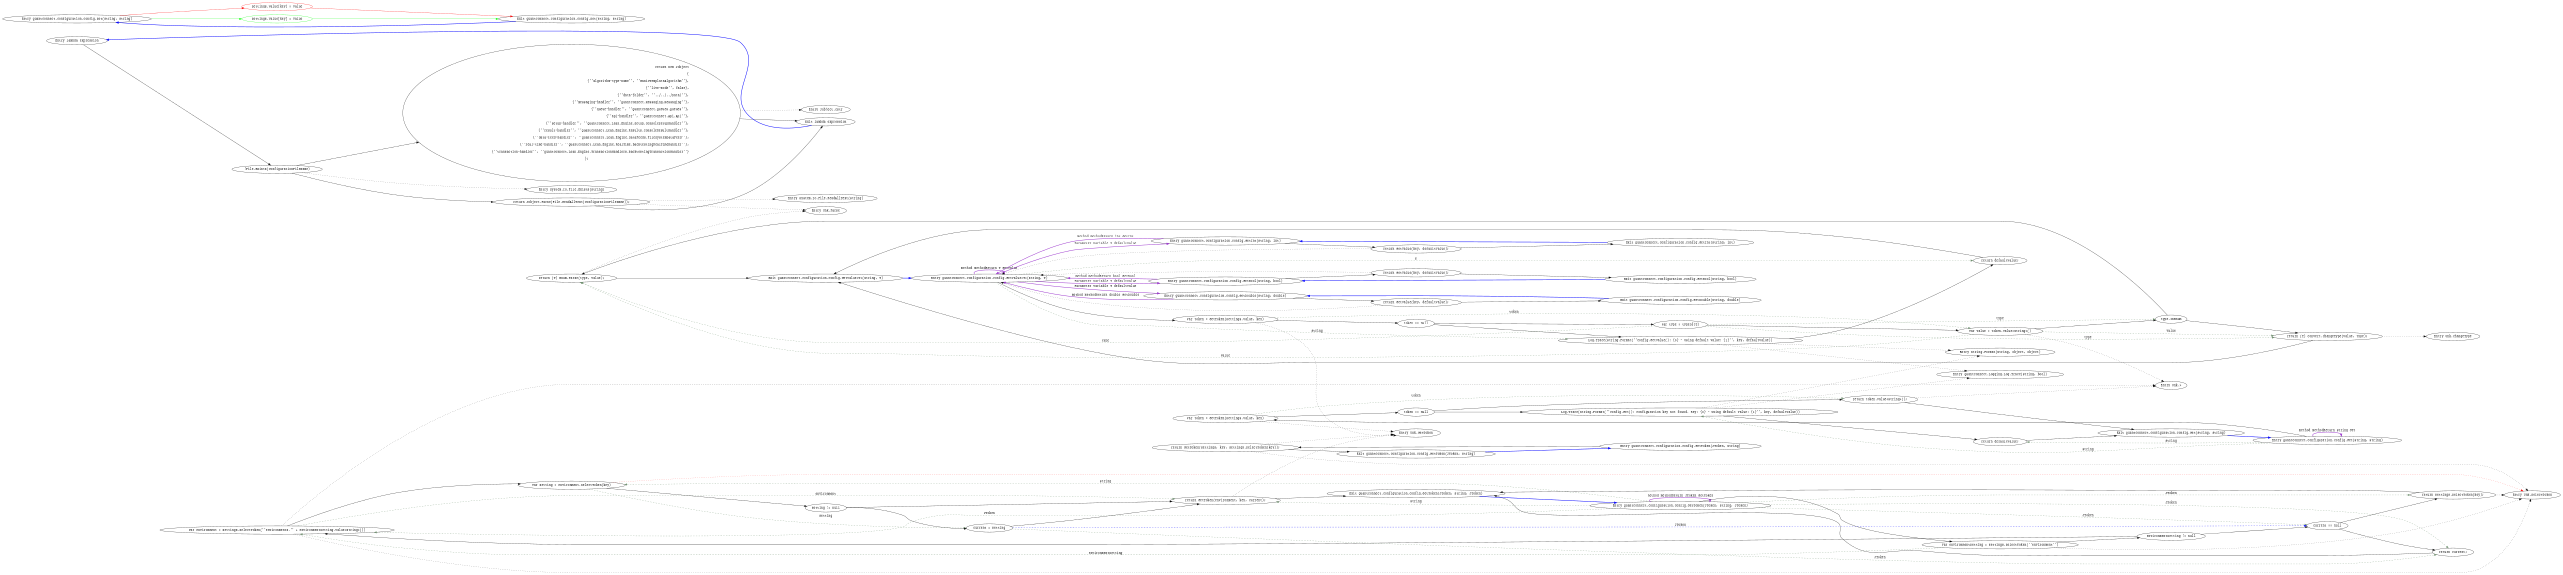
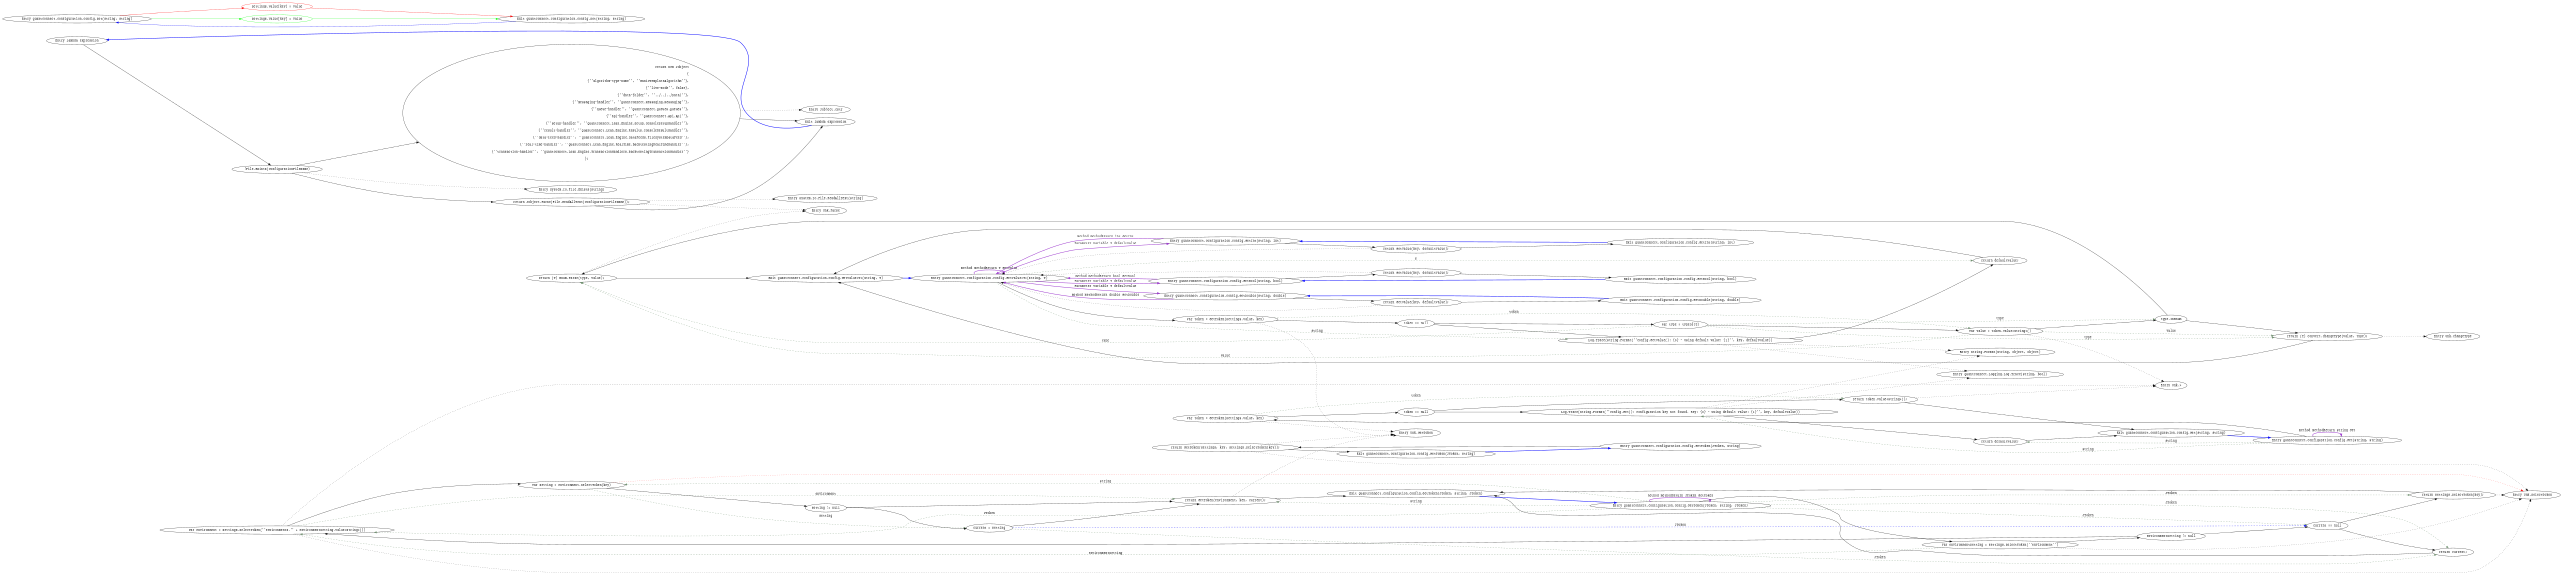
(317, 27) -> (317, 27)
